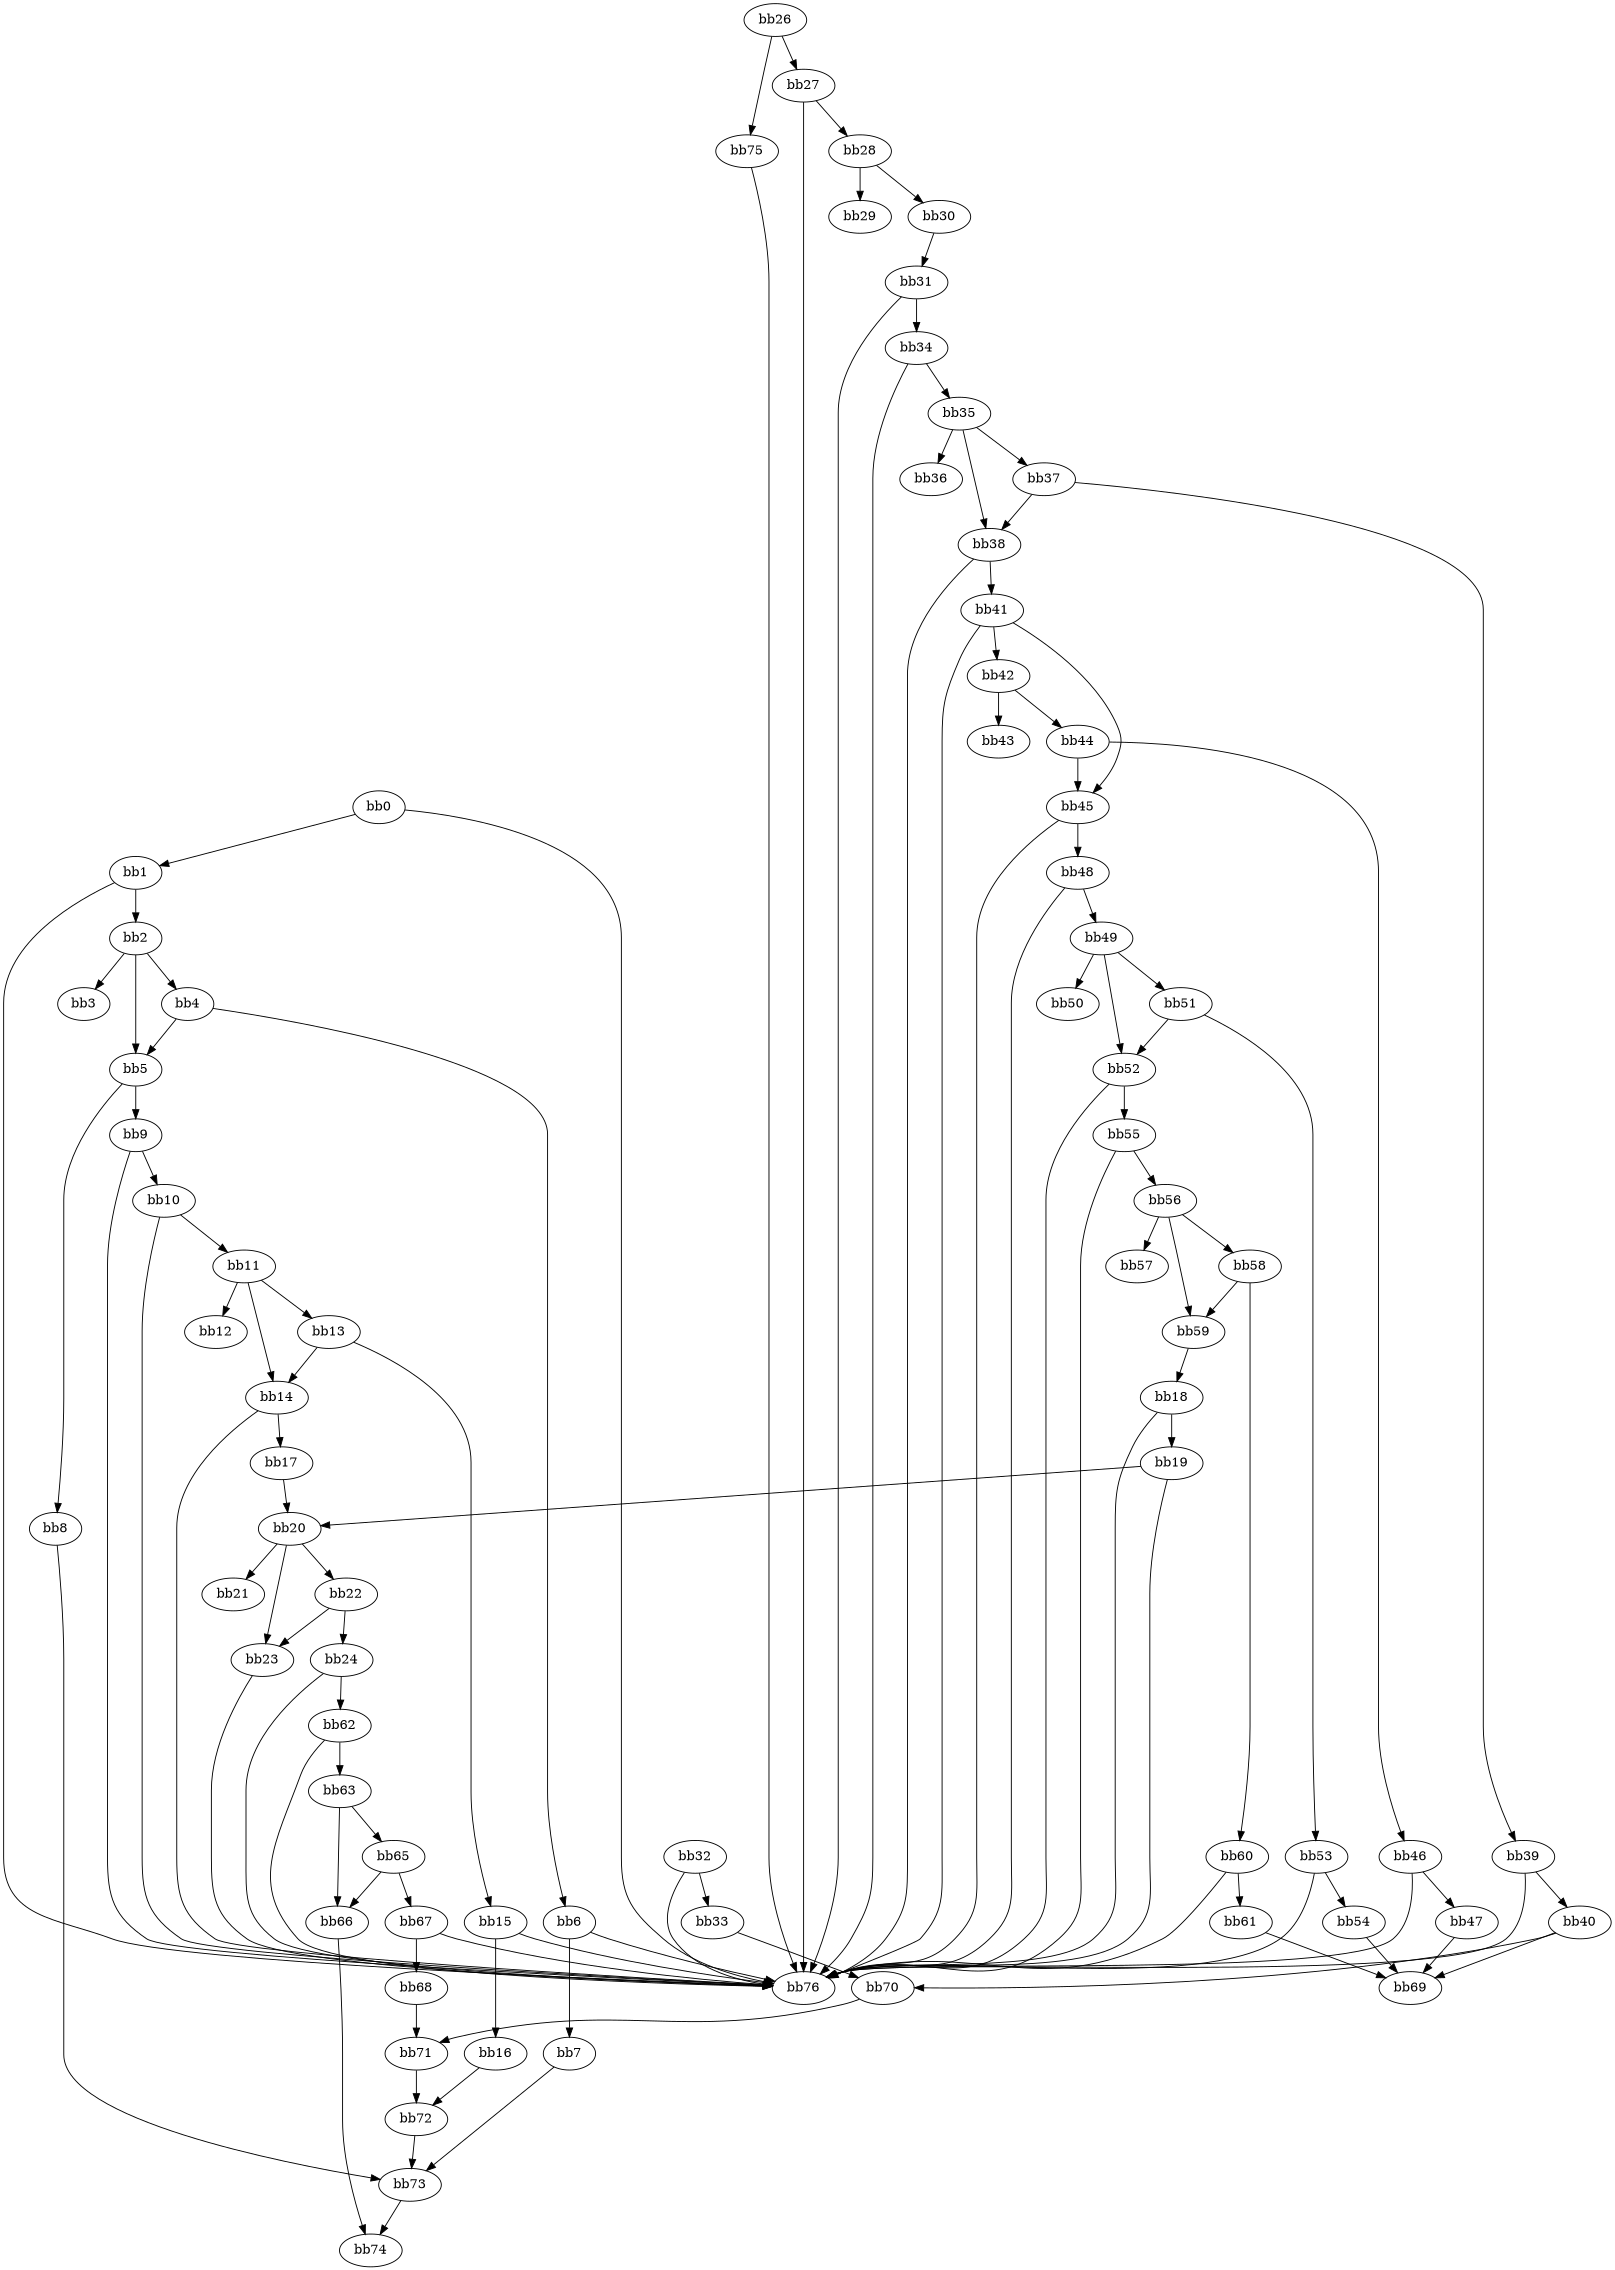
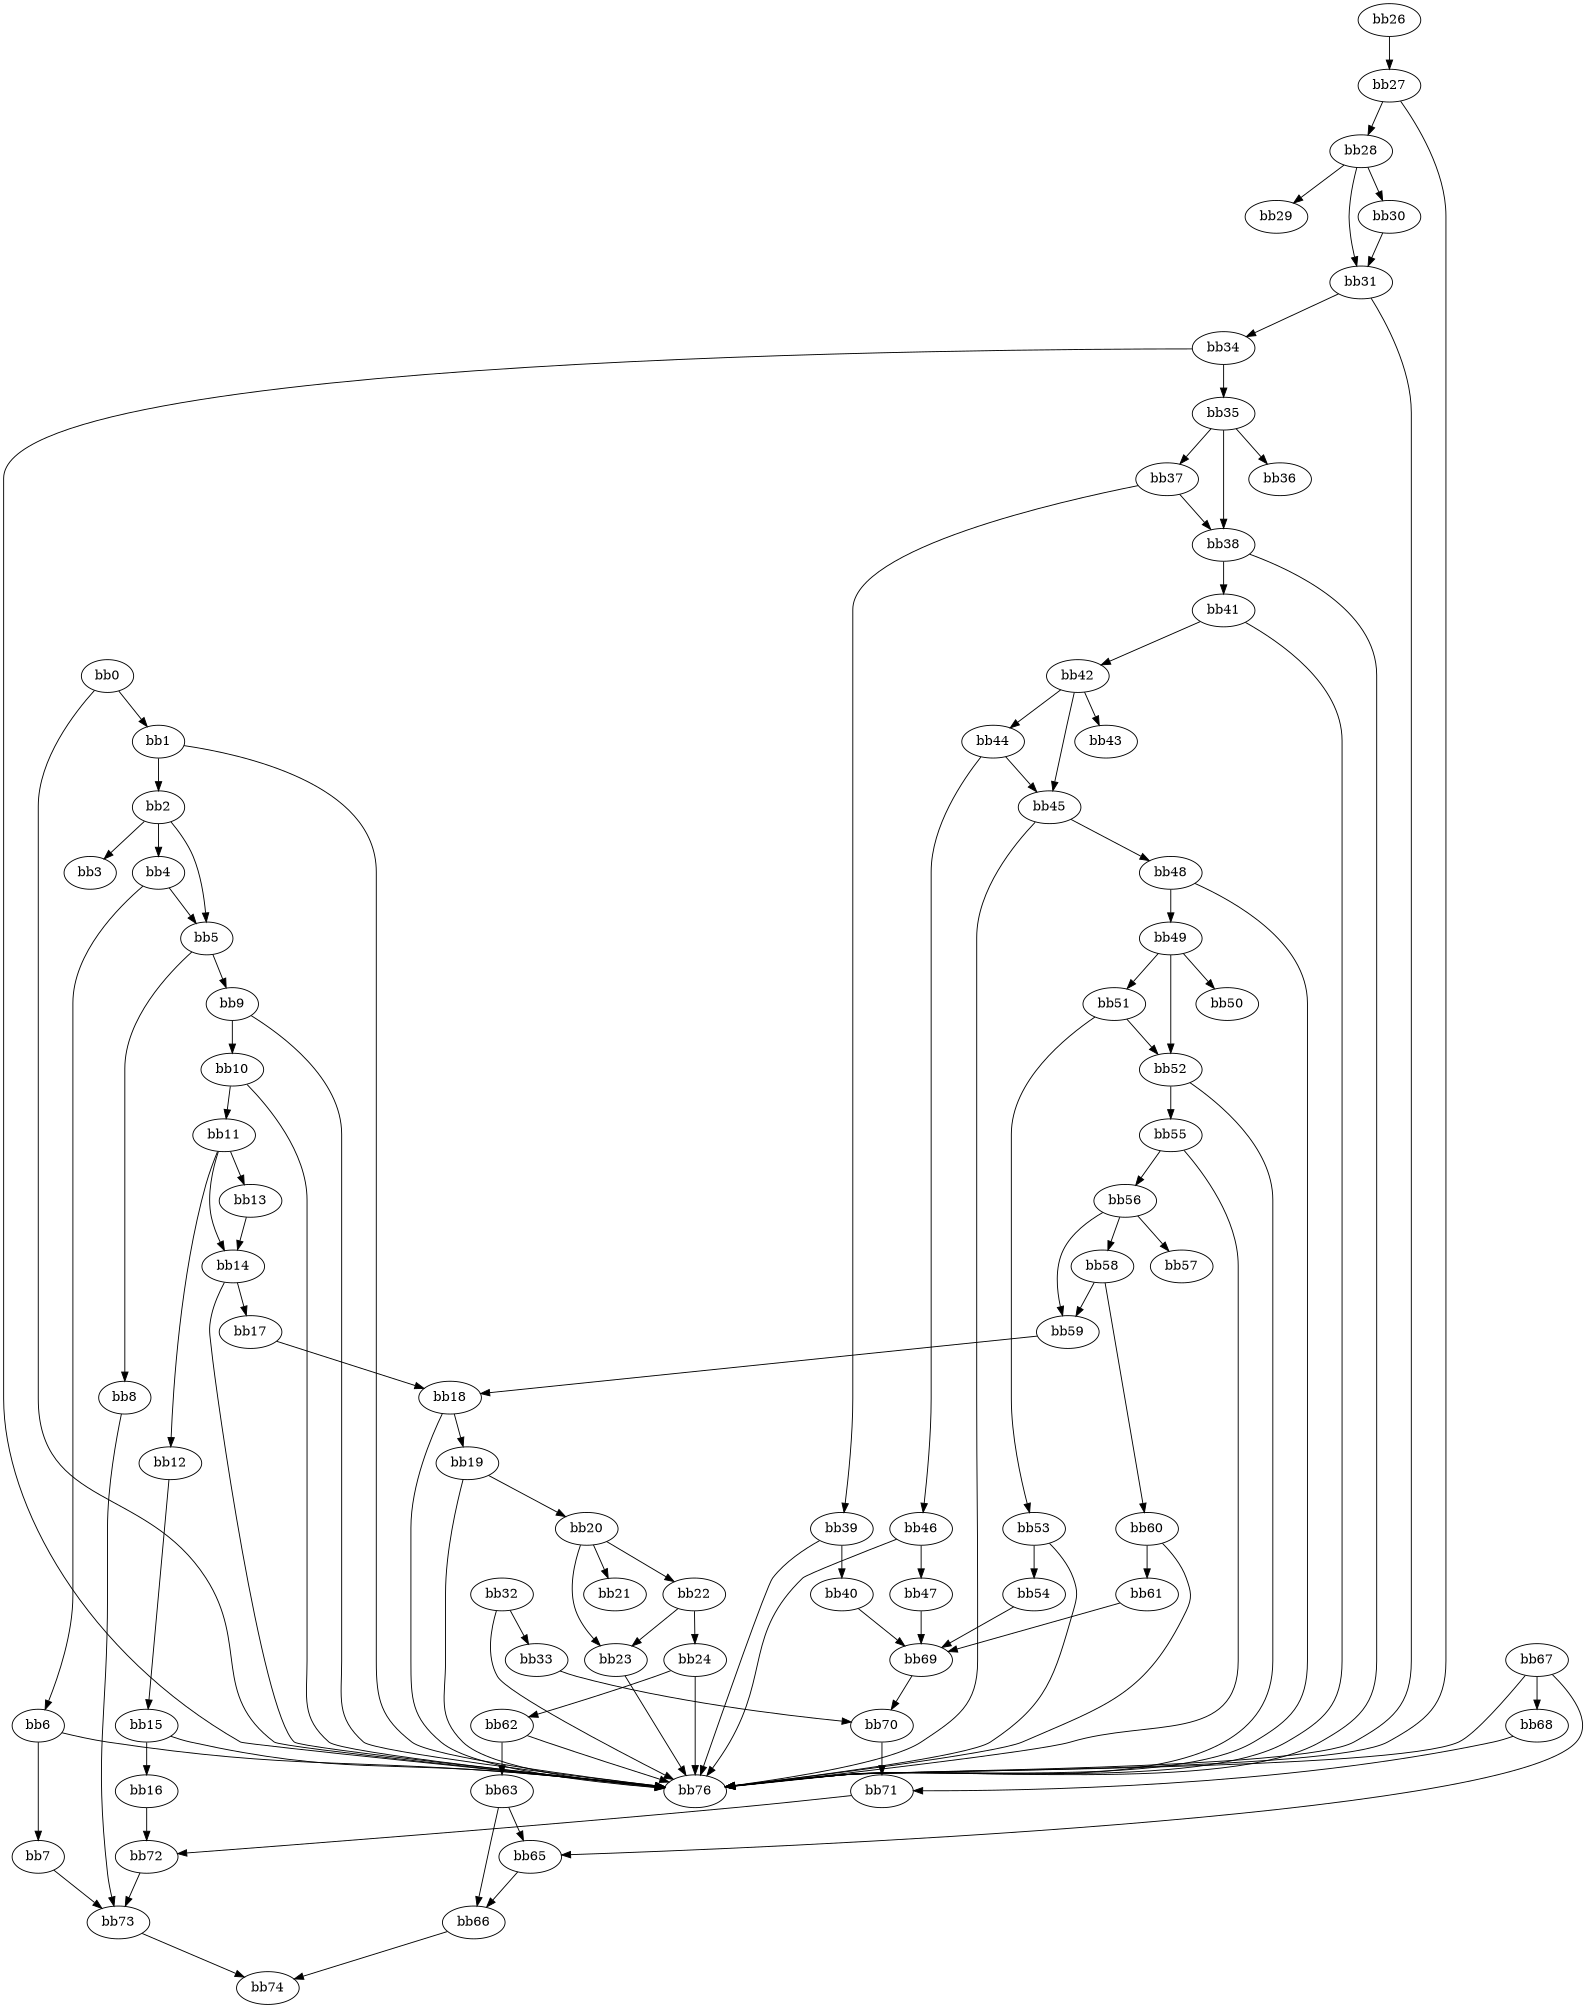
(747, 151) -> none
none -> (1349, 212)
(1096, 691) -> (1064, 737)
(285, 1492) -> (349, 1365)
(471, 1592) -> (159, 1590)
(403, 1885) -> (1117, 1825)
(1241, 1978) -> (904, 1689)
